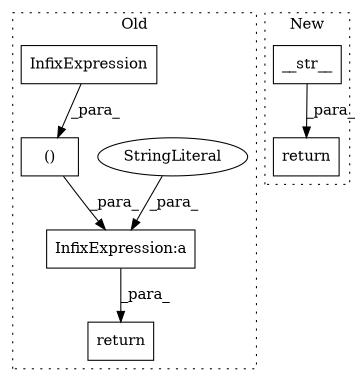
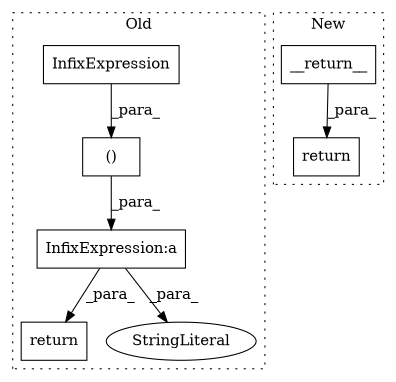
(307, 65) -> (329, 65)
(149, 198) -> (143, 291)
